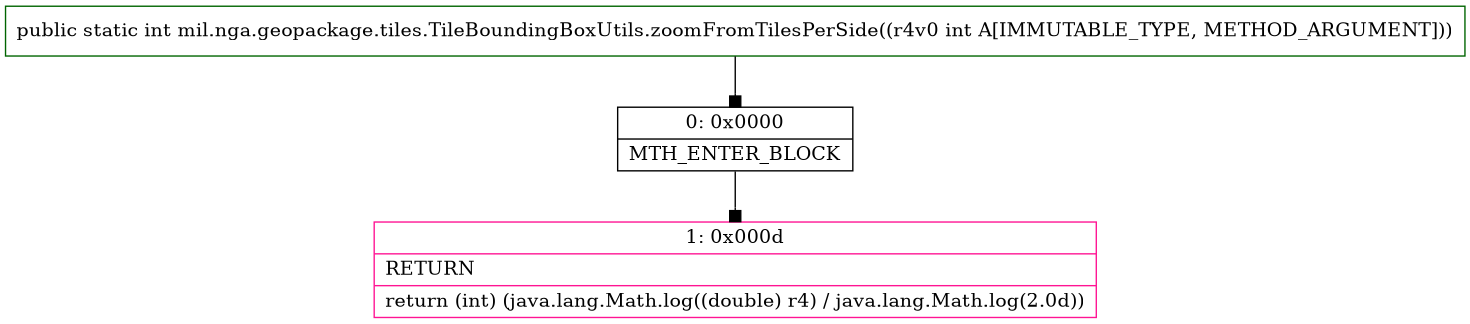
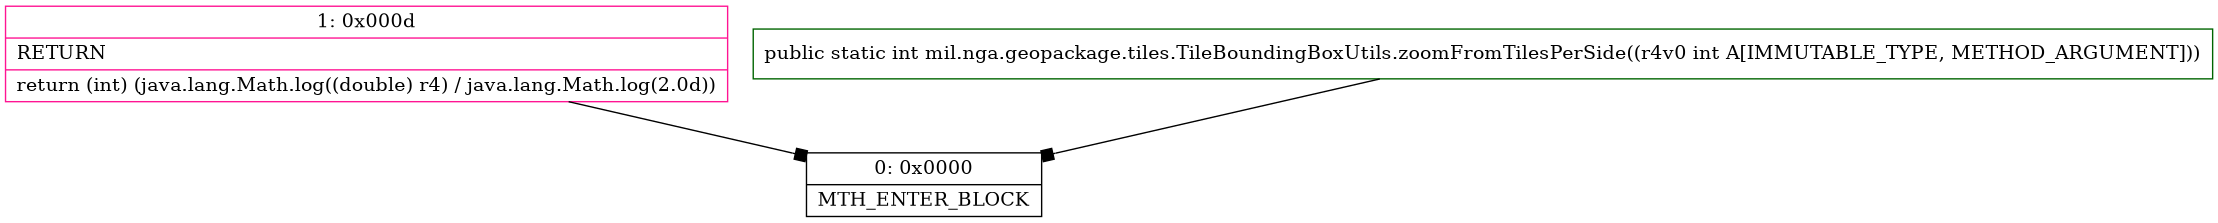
(735, 190) -> (681, 127)
